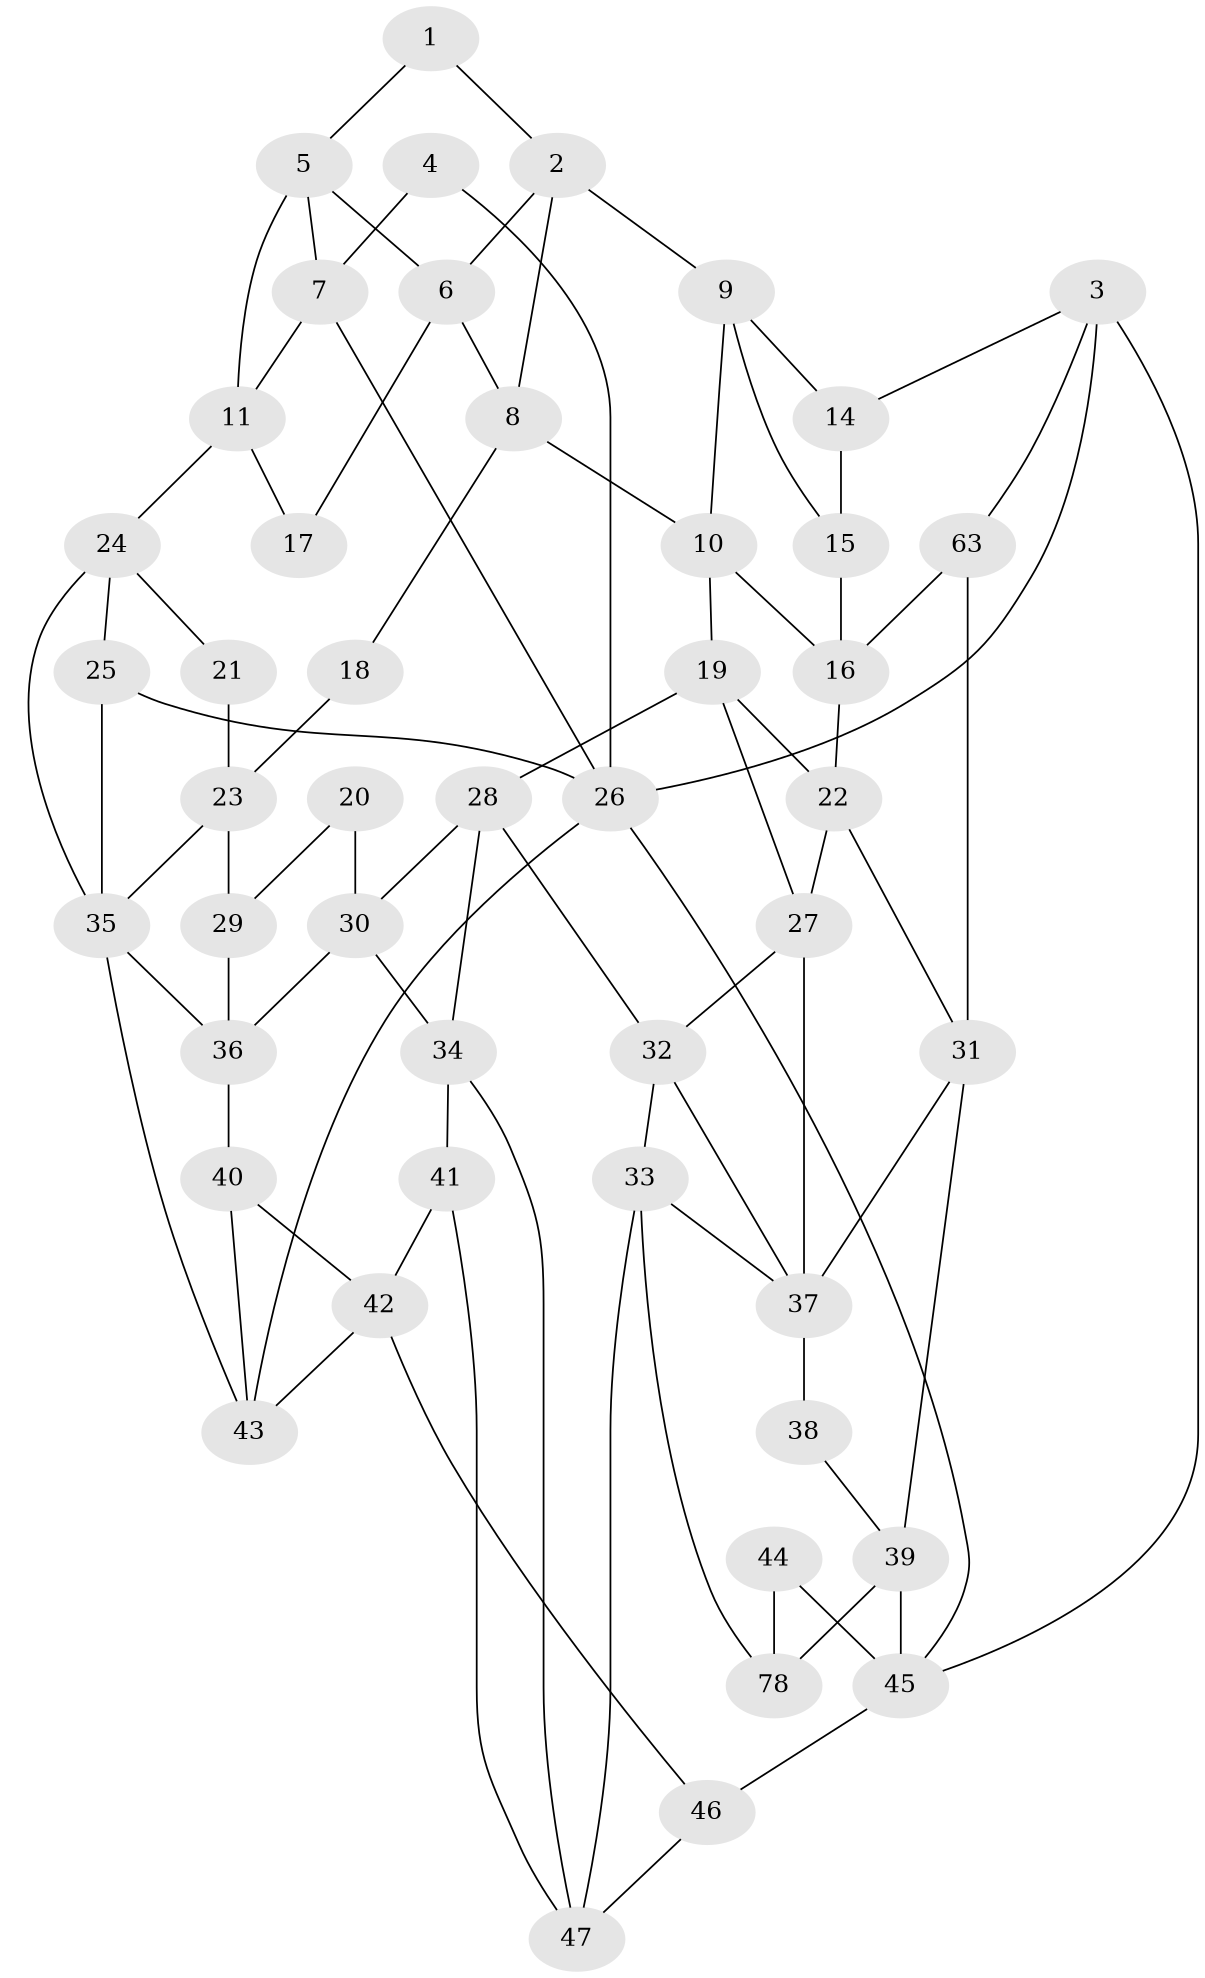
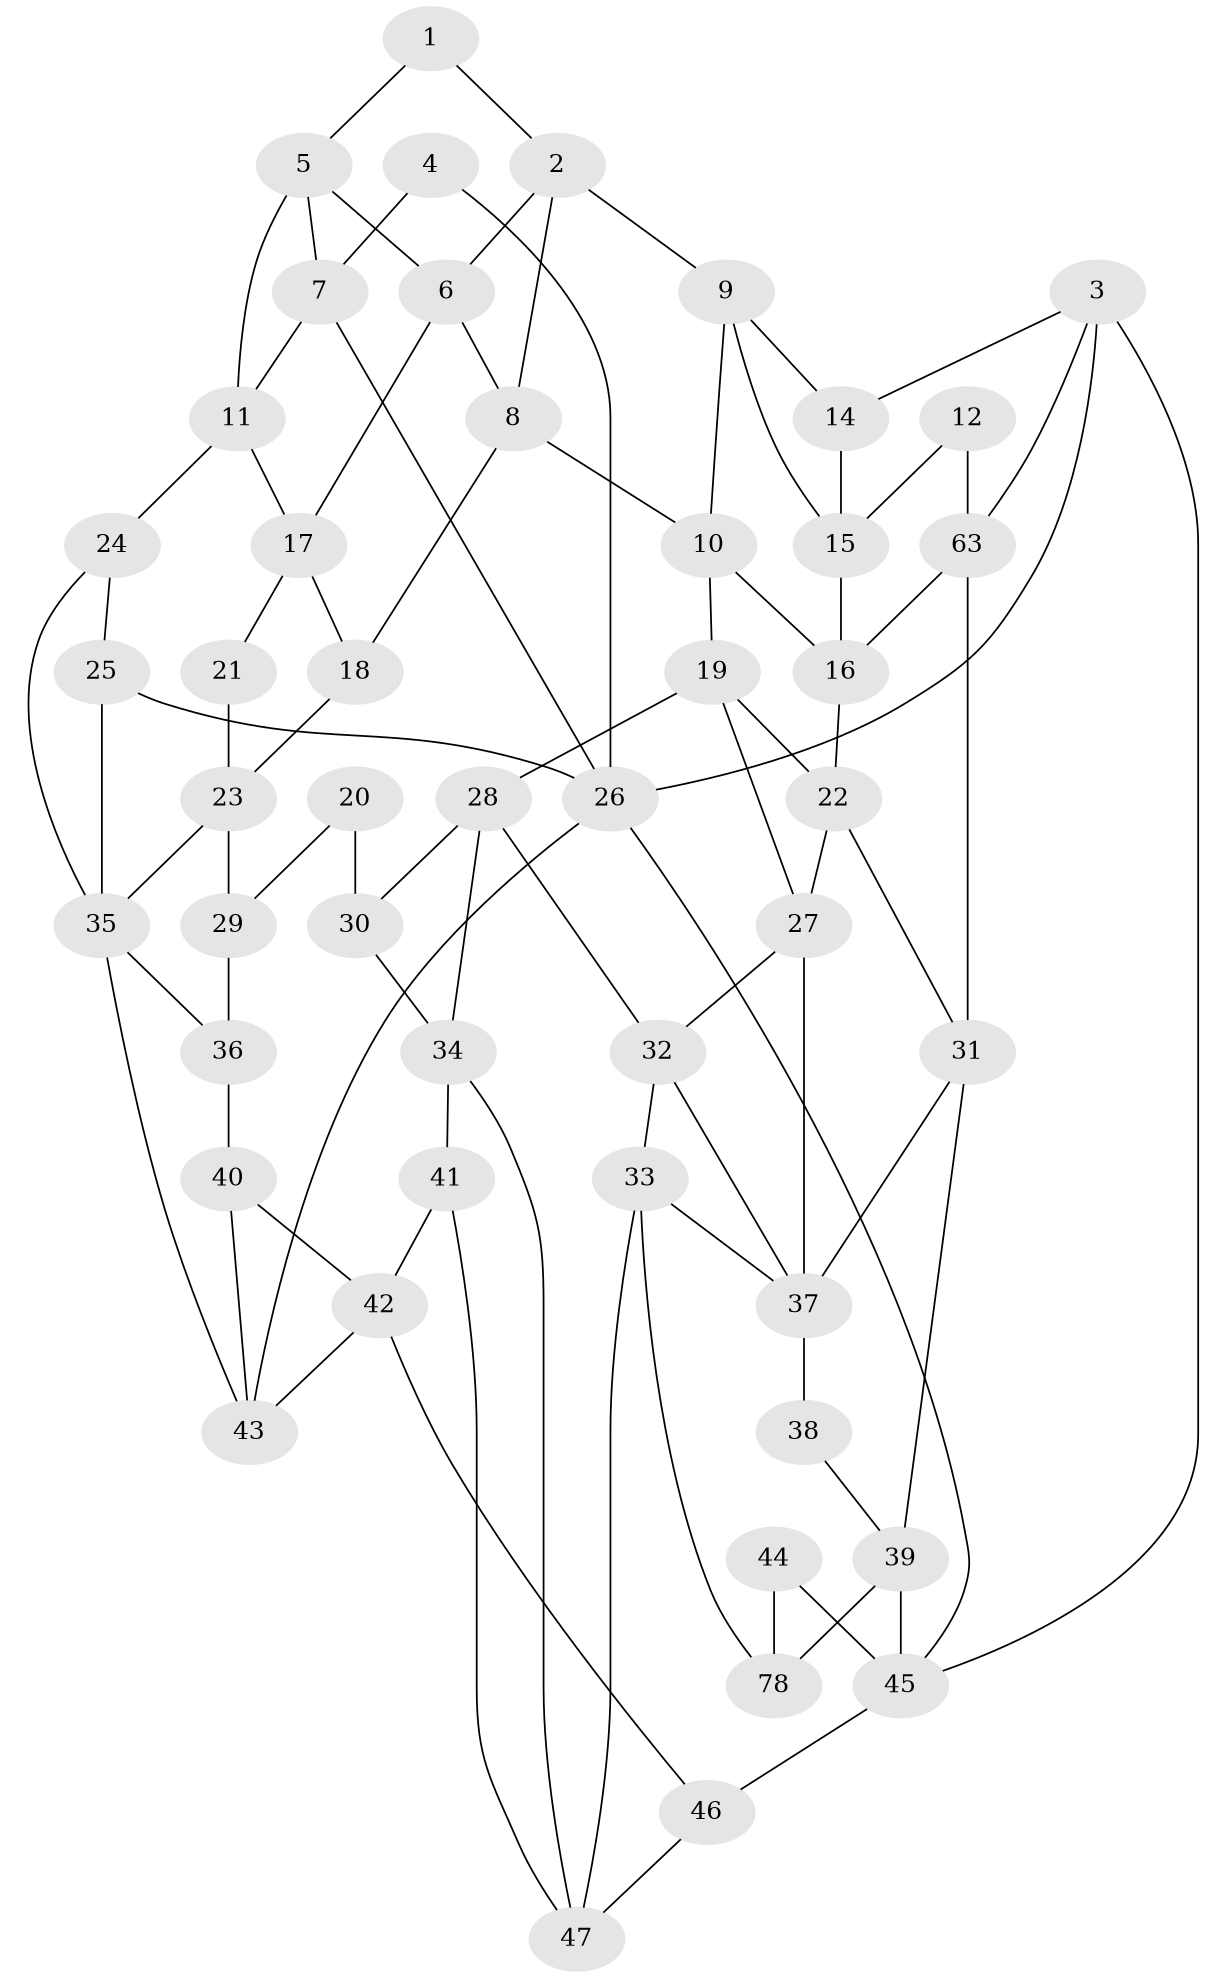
none -> (968, 419)
(171, 609) -> (264, 609)
none -> (327, 609)
(292, 989) -> none
